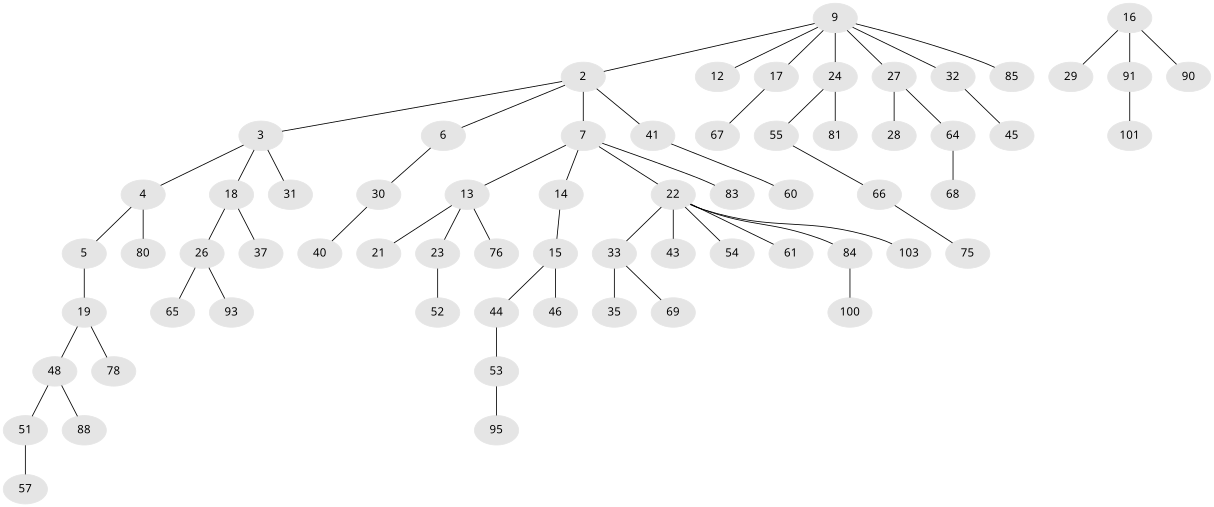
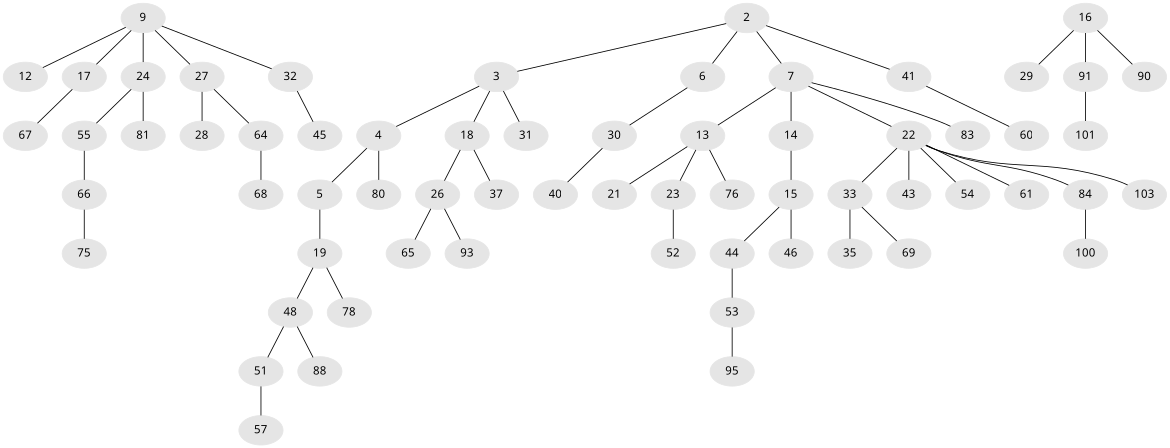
(709, 47) -> none
(1012, 77) -> none
